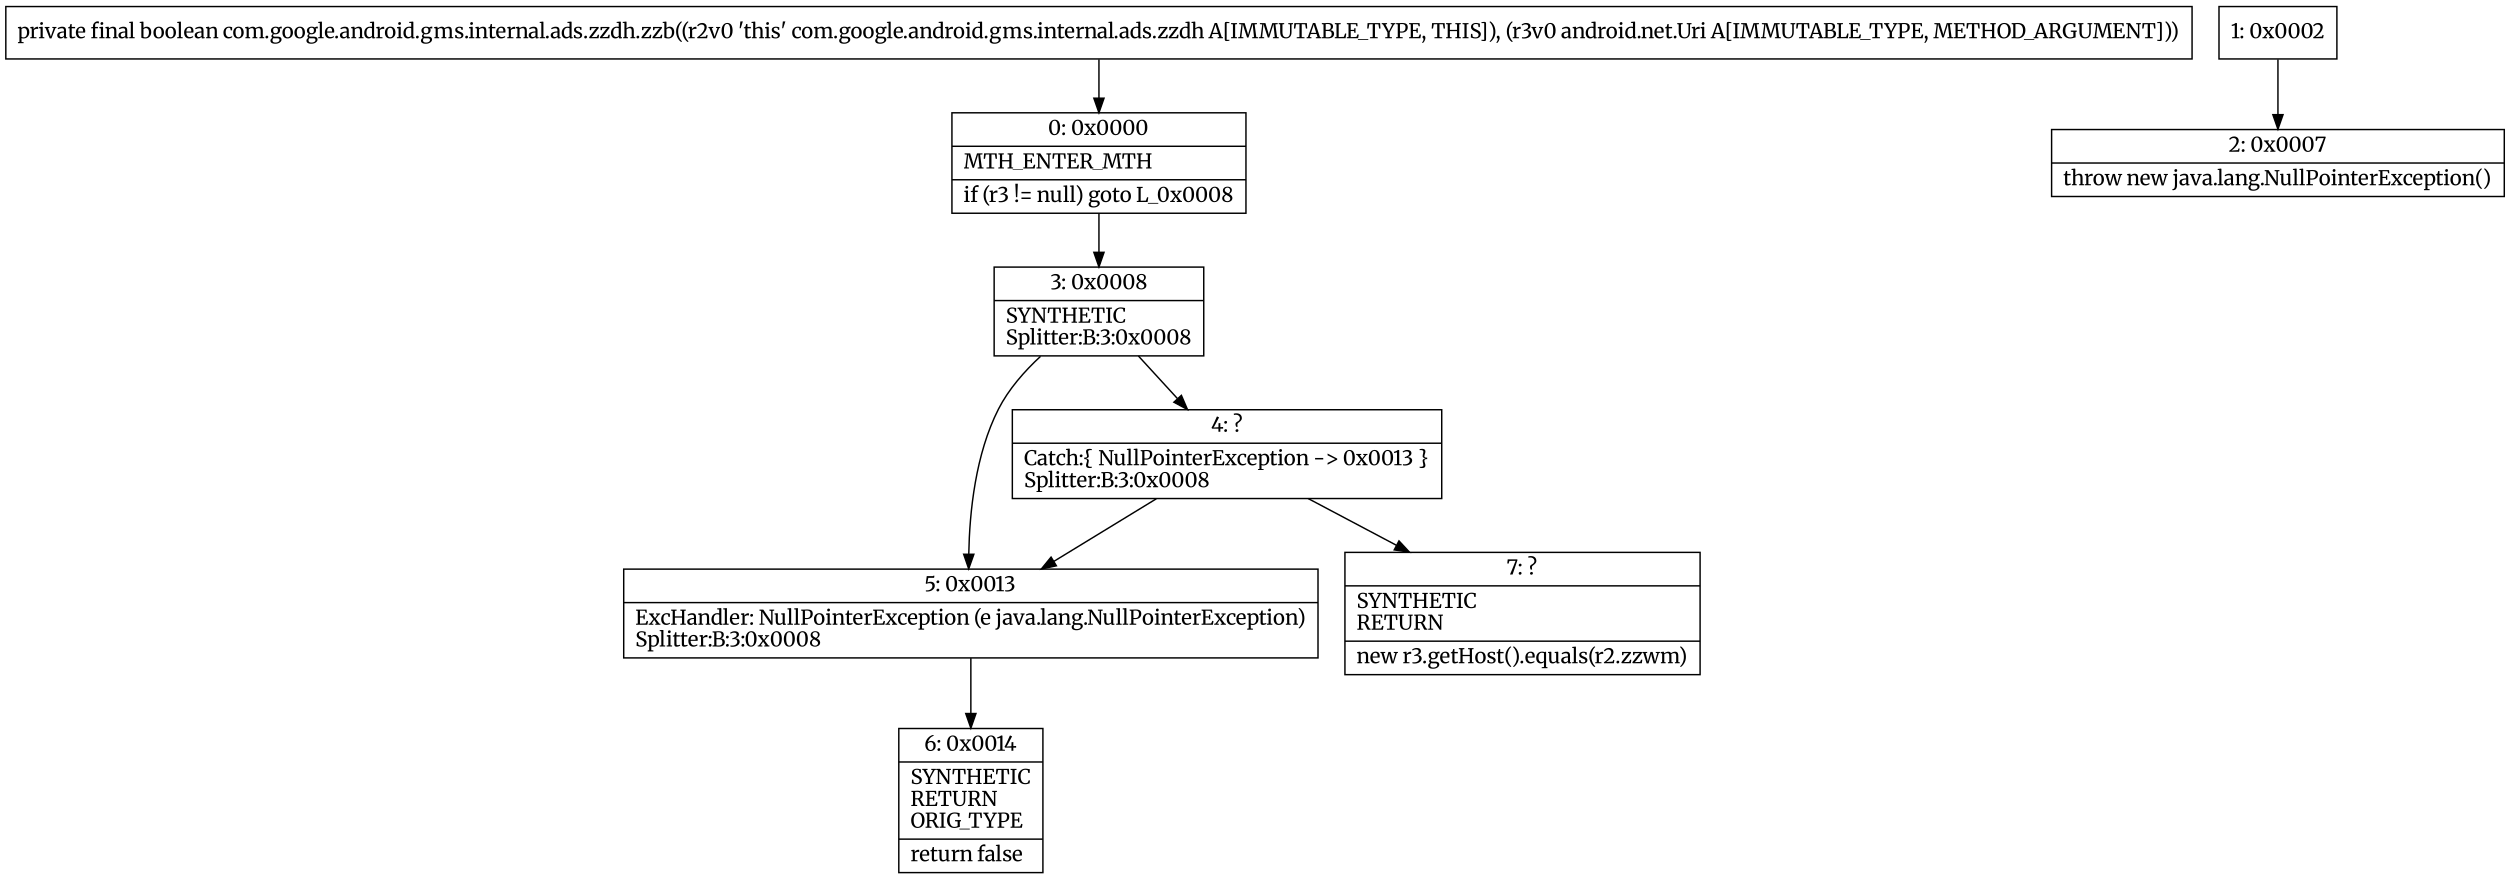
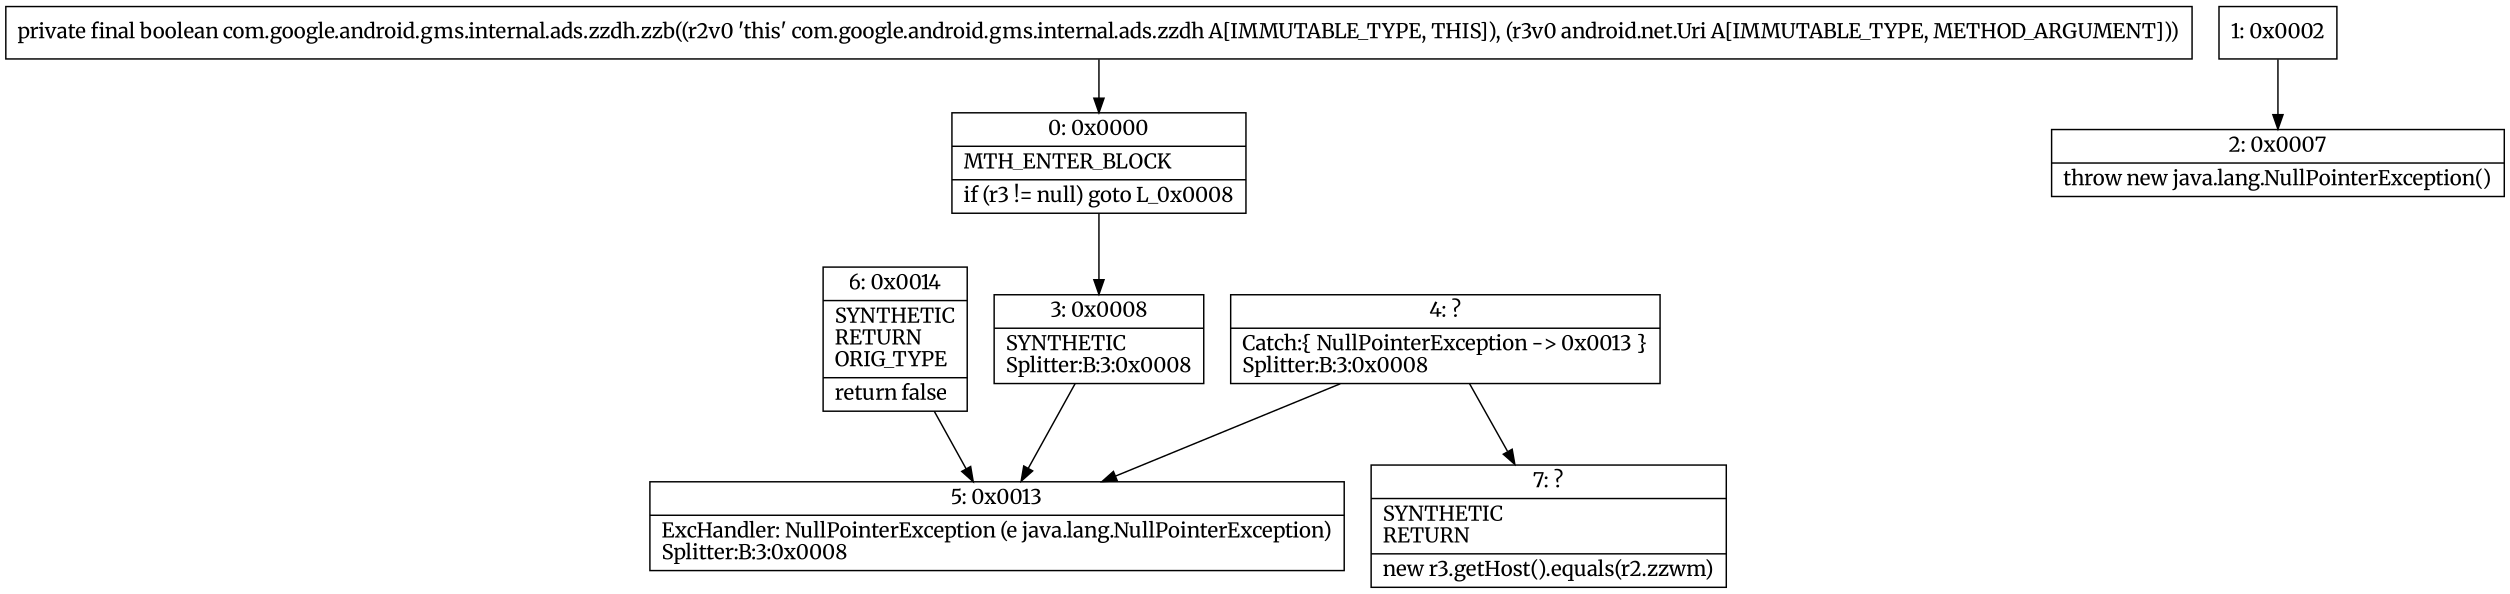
(1058, 162) -> (1068, 162)
(1158, 377) -> none
(971, 686) -> (950, 440)
